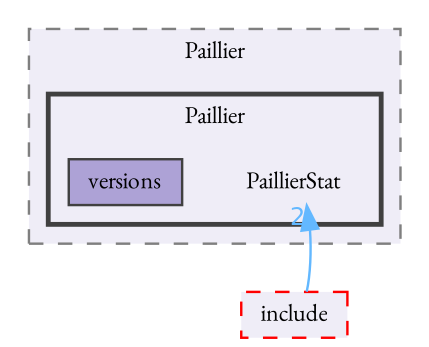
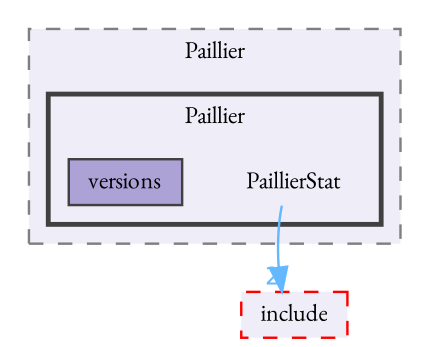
(310, 261) -> (278, 236)
